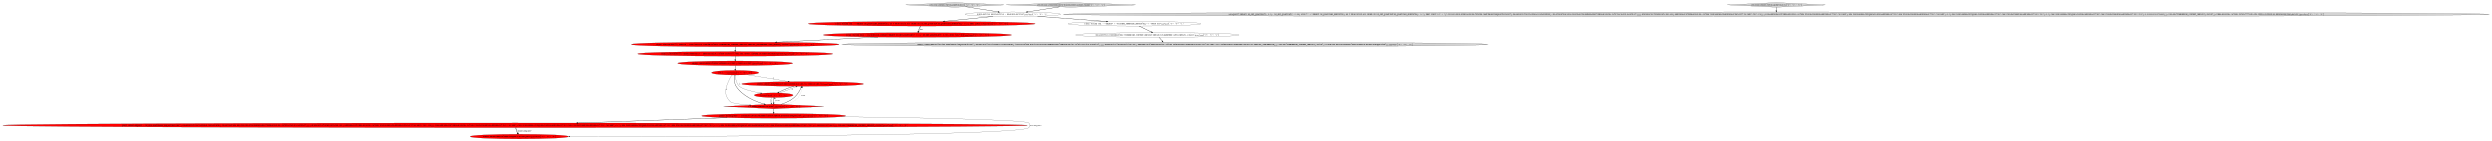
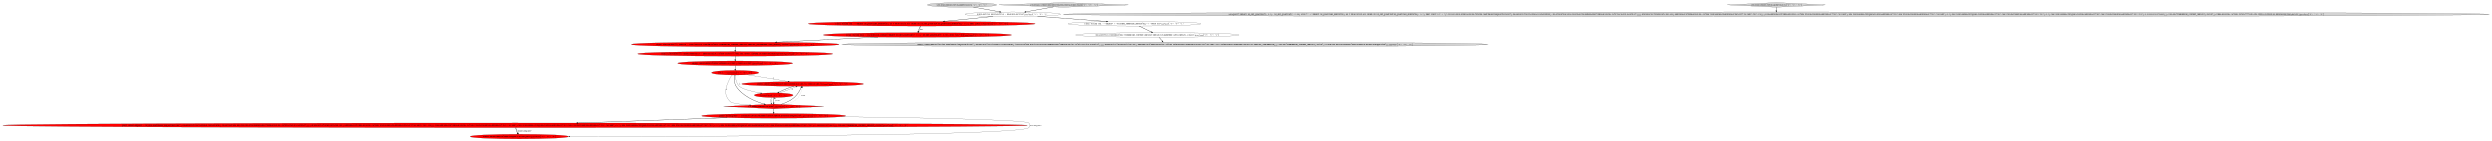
(955, 5) -> (962, 5)
